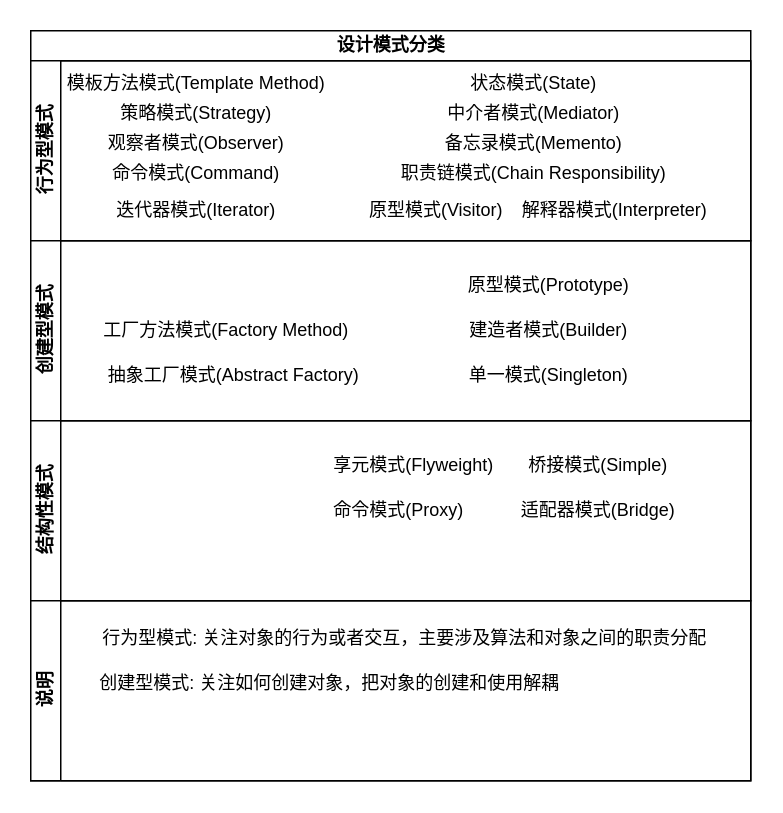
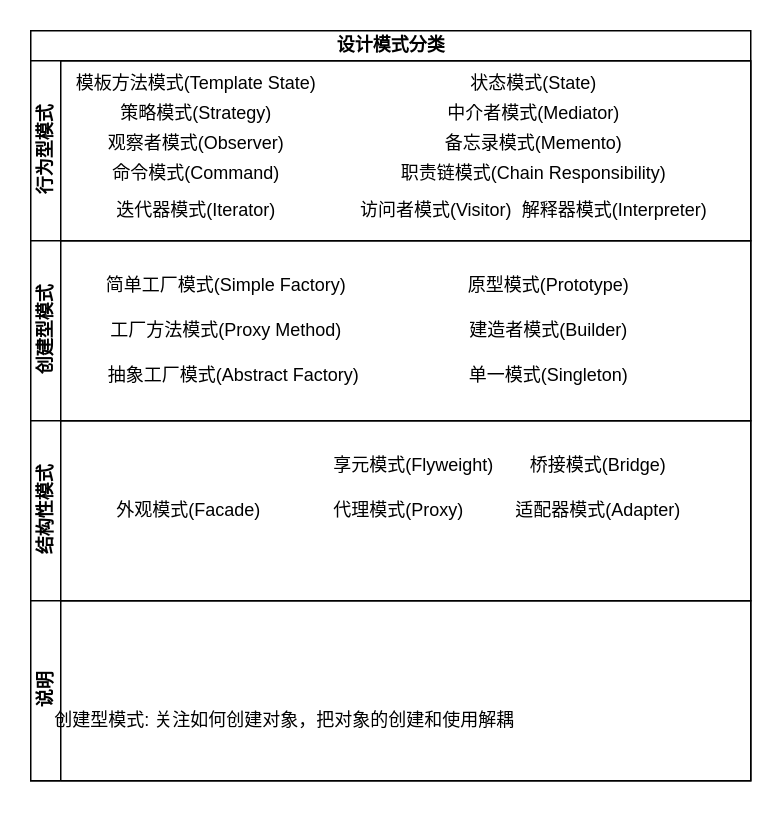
(197, 83) -> (197, 83)
(437, 211) -> (437, 211)
none -> (226, 286)
(227, 331) -> (227, 331)
(599, 466) -> (599, 466)
none -> (188, 511)
(399, 511) -> (399, 511)
(599, 511) -> (599, 511)
(404, 638) -> none
(329, 683) -> (284, 721)
